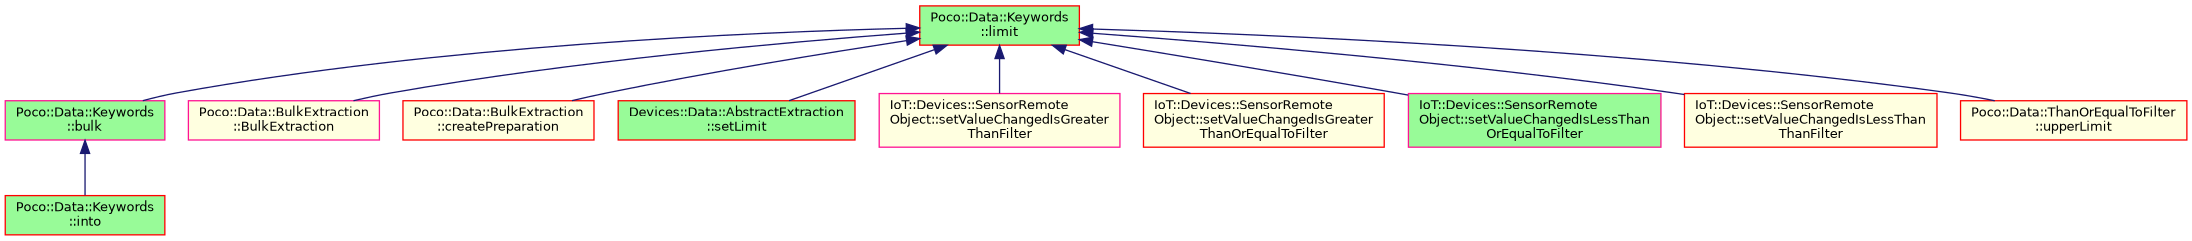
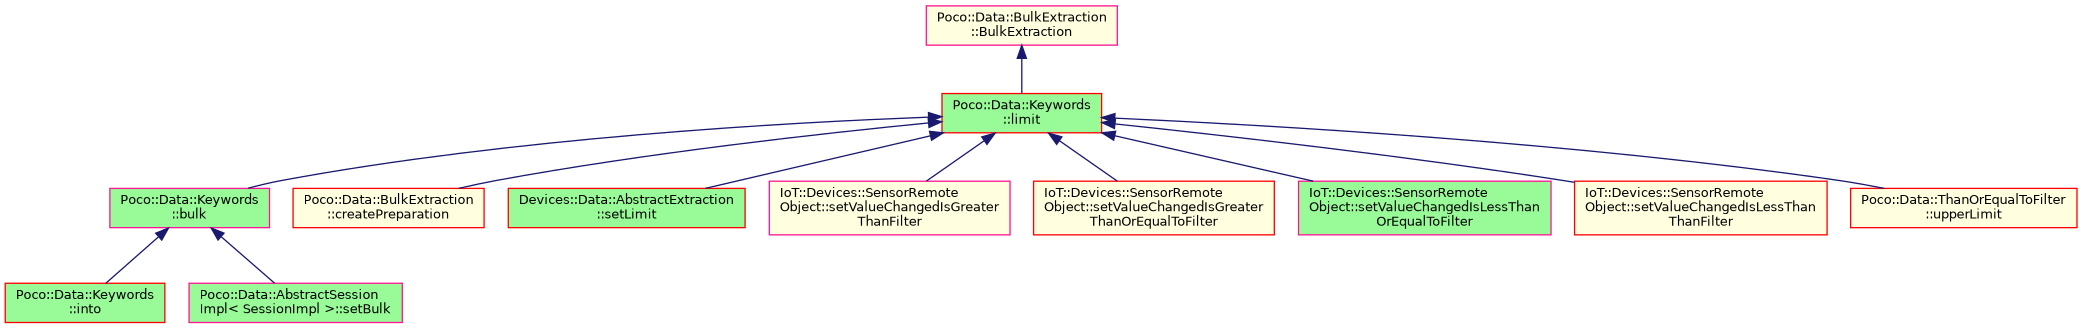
(629, 59) -> (1022, 76)
none -> (296, 303)
